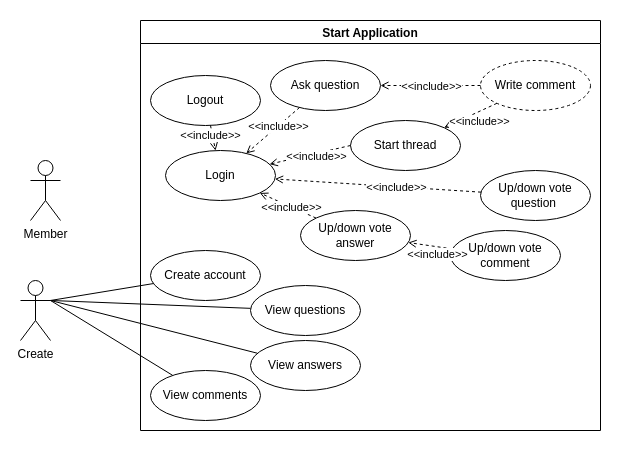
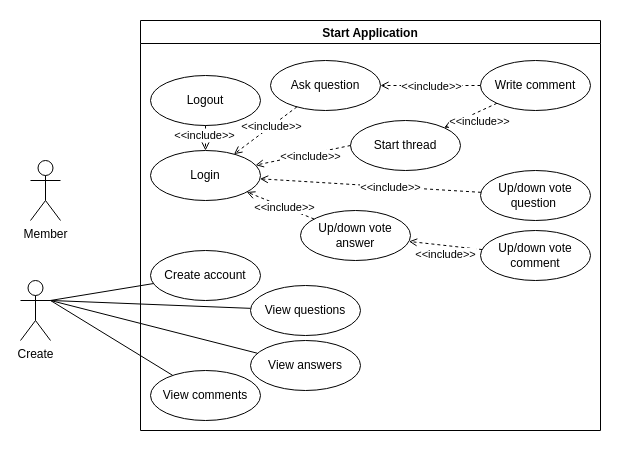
(536, 86) -> (536, 86)
(221, 176) -> (206, 176)
(506, 256) -> (536, 256)
